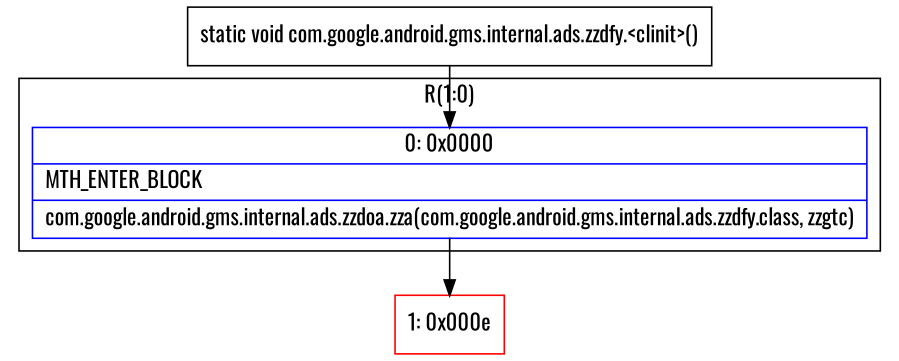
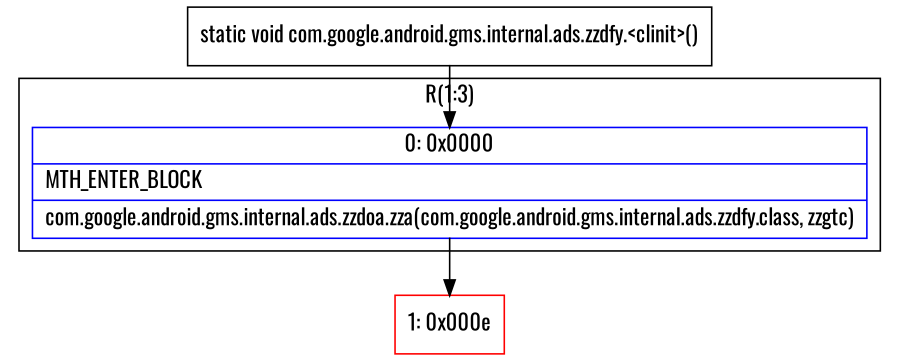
(450, 97) -> (450, 97)
